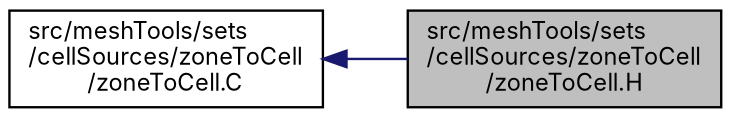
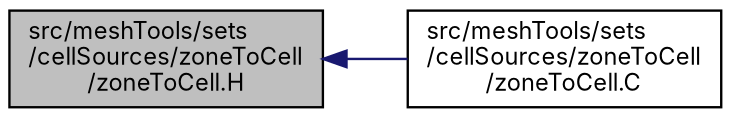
(377, 59) -> (377, 59)
